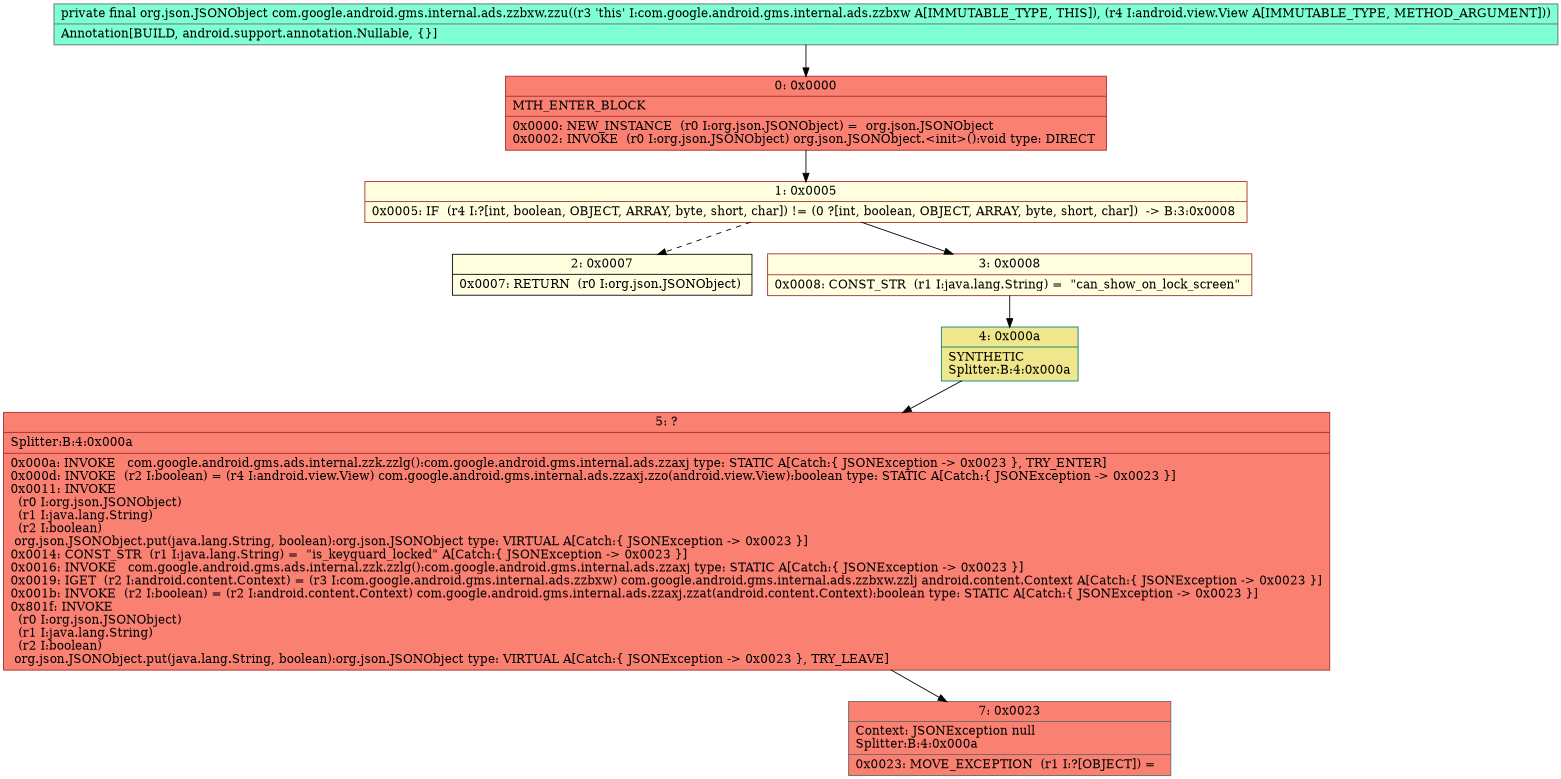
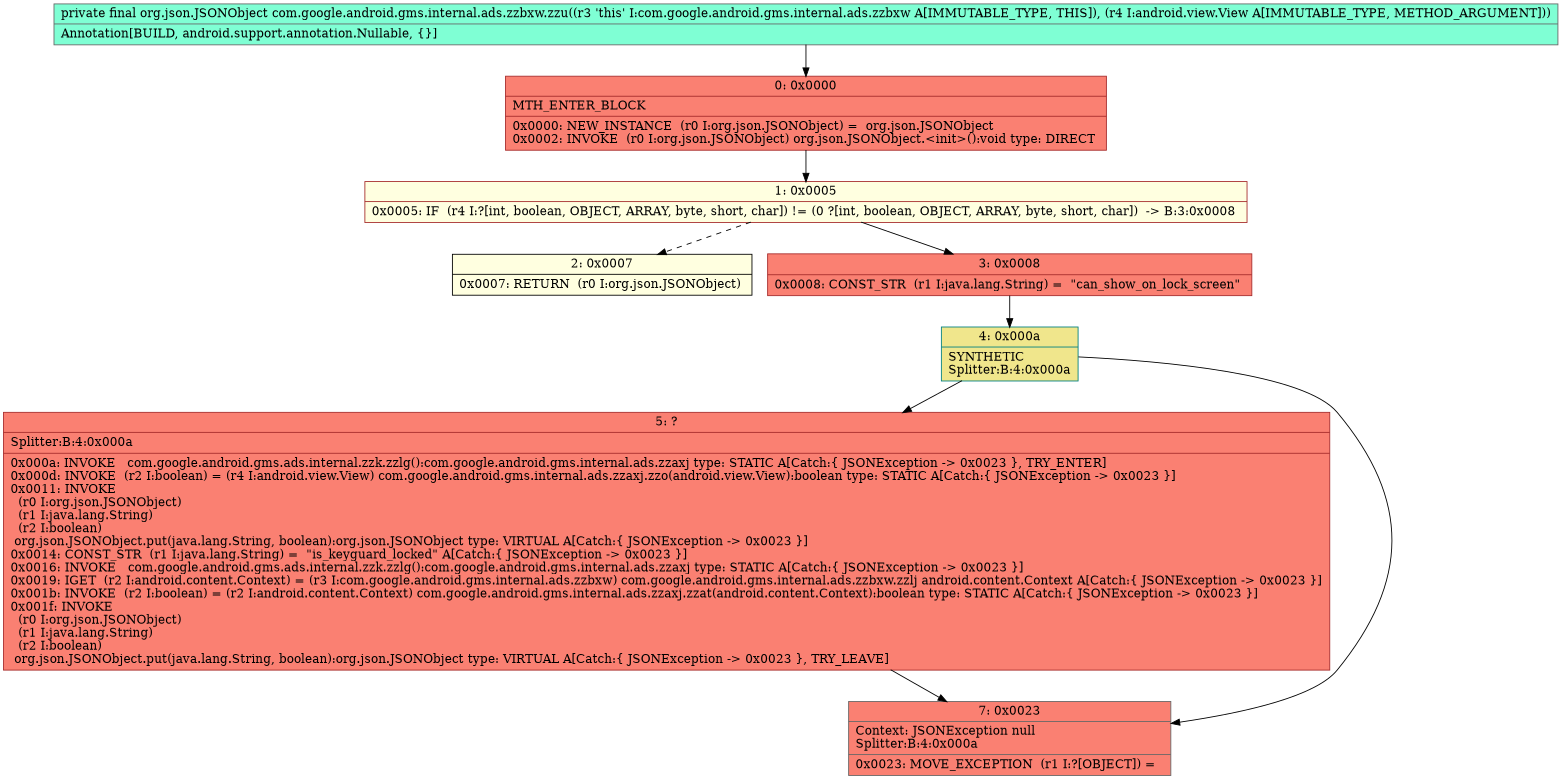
(1010, 275) -> (1010, 275)
none -> (1383, 492)
(66, 607) -> (66, 607)
